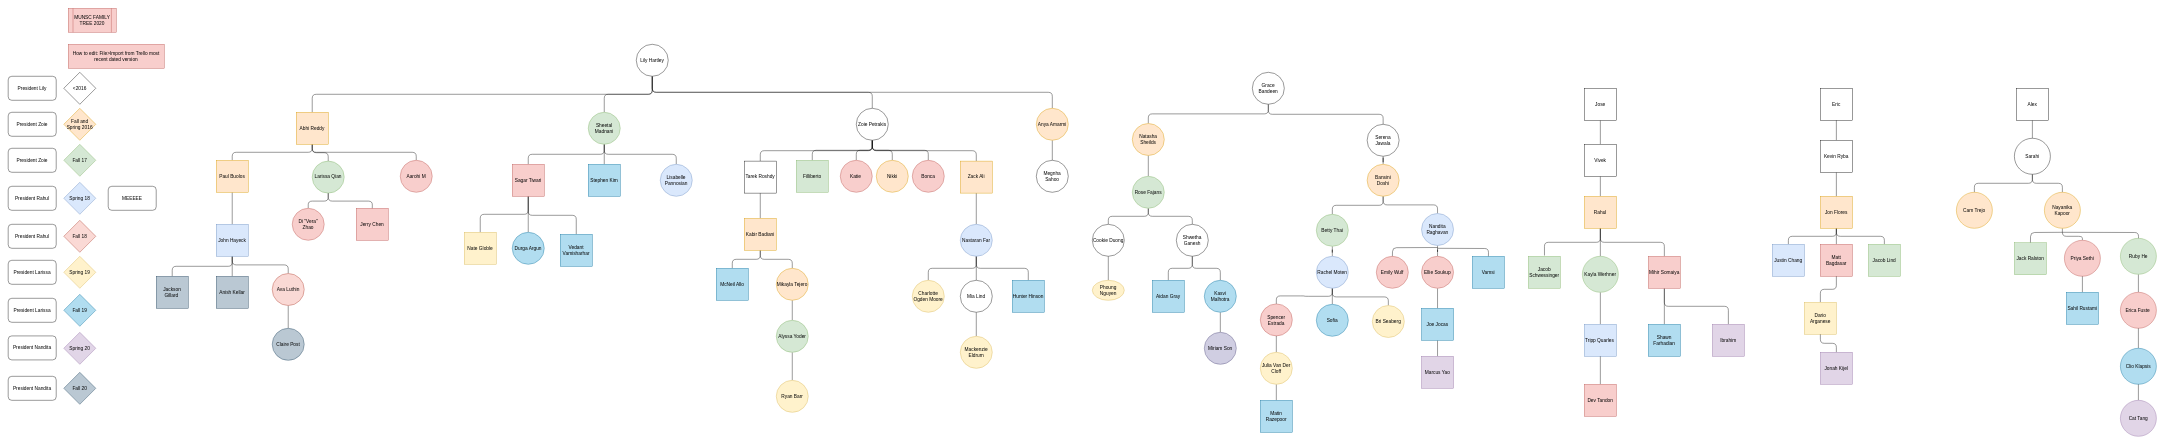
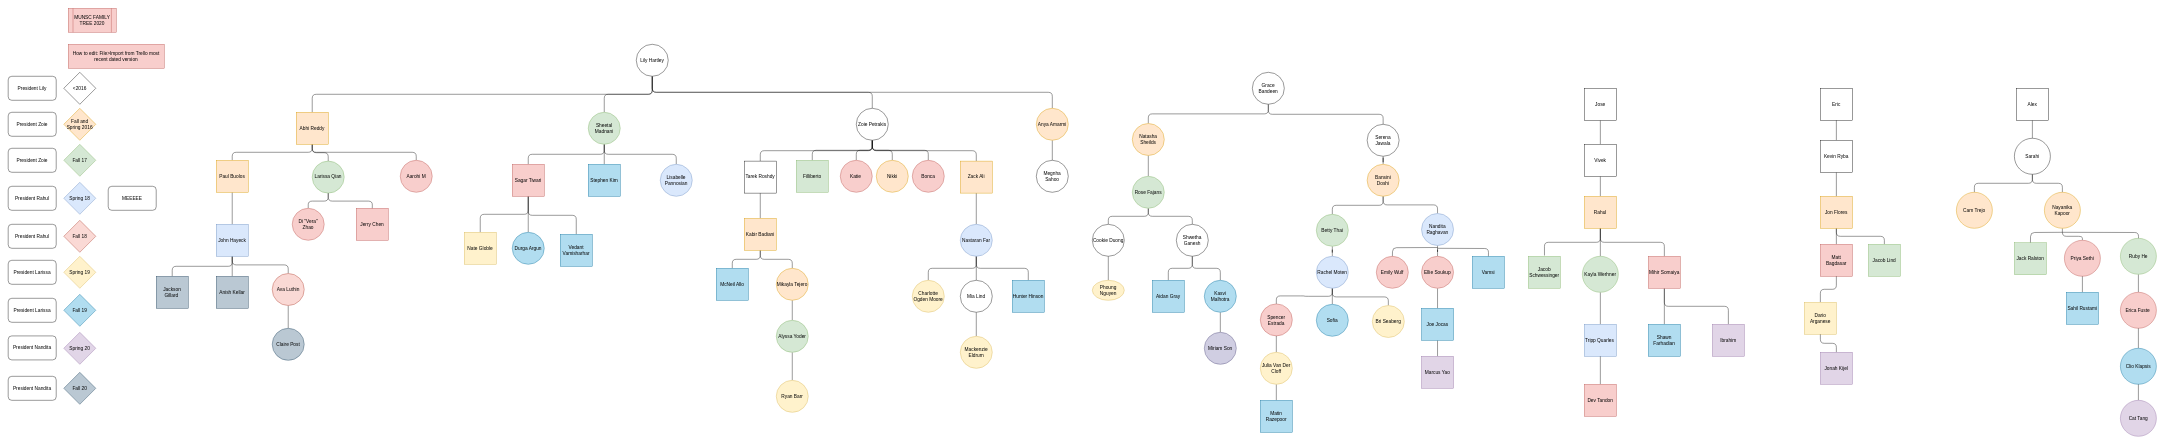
(1807, 236) -> none
(1788, 260) -> none
